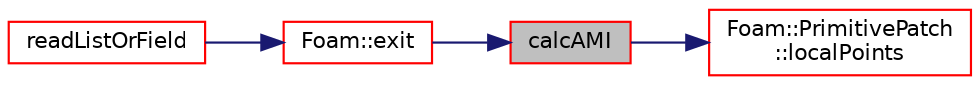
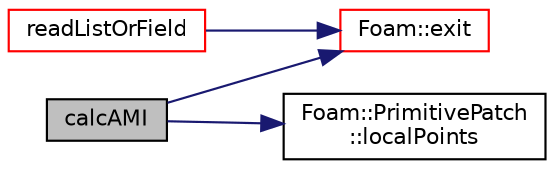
(460, 43) -> (244, 80)
(571, 43) -> (107, 120)
(840, 43) -> (415, 127)
